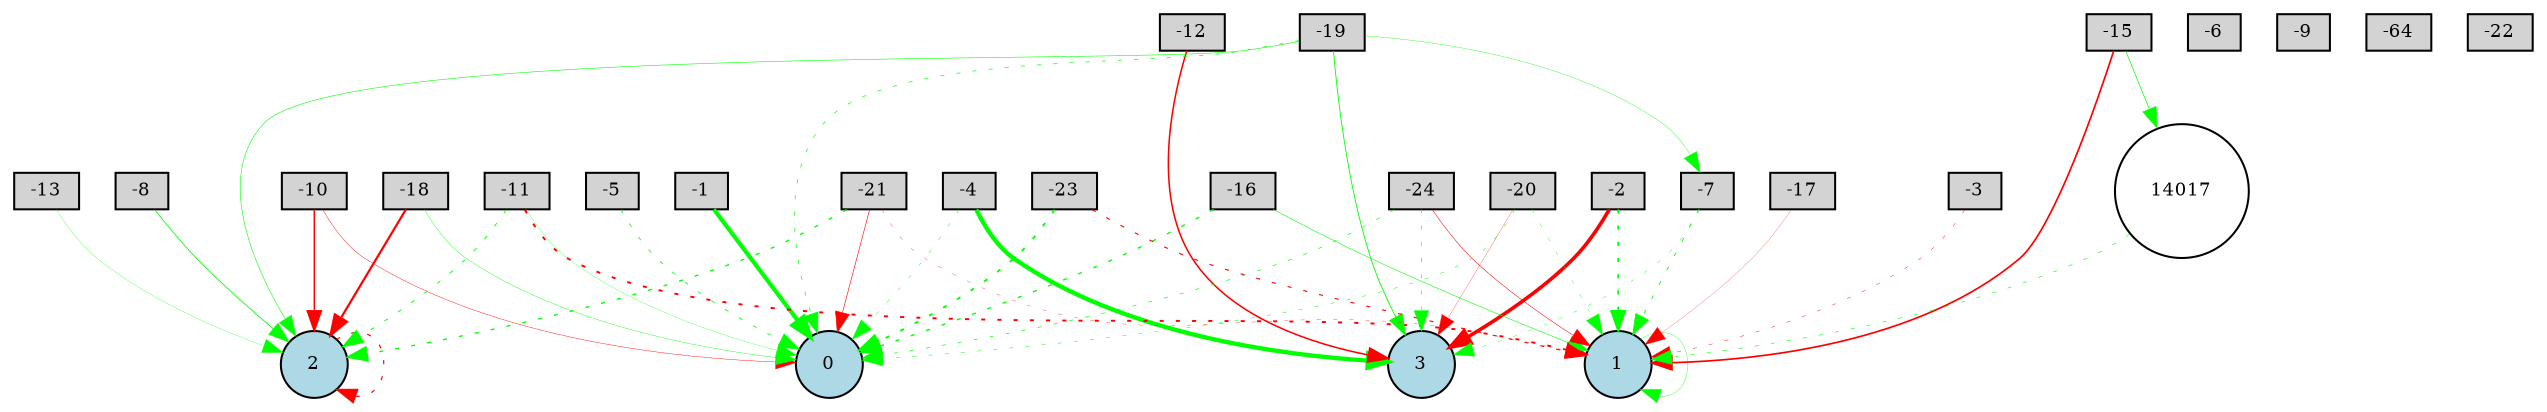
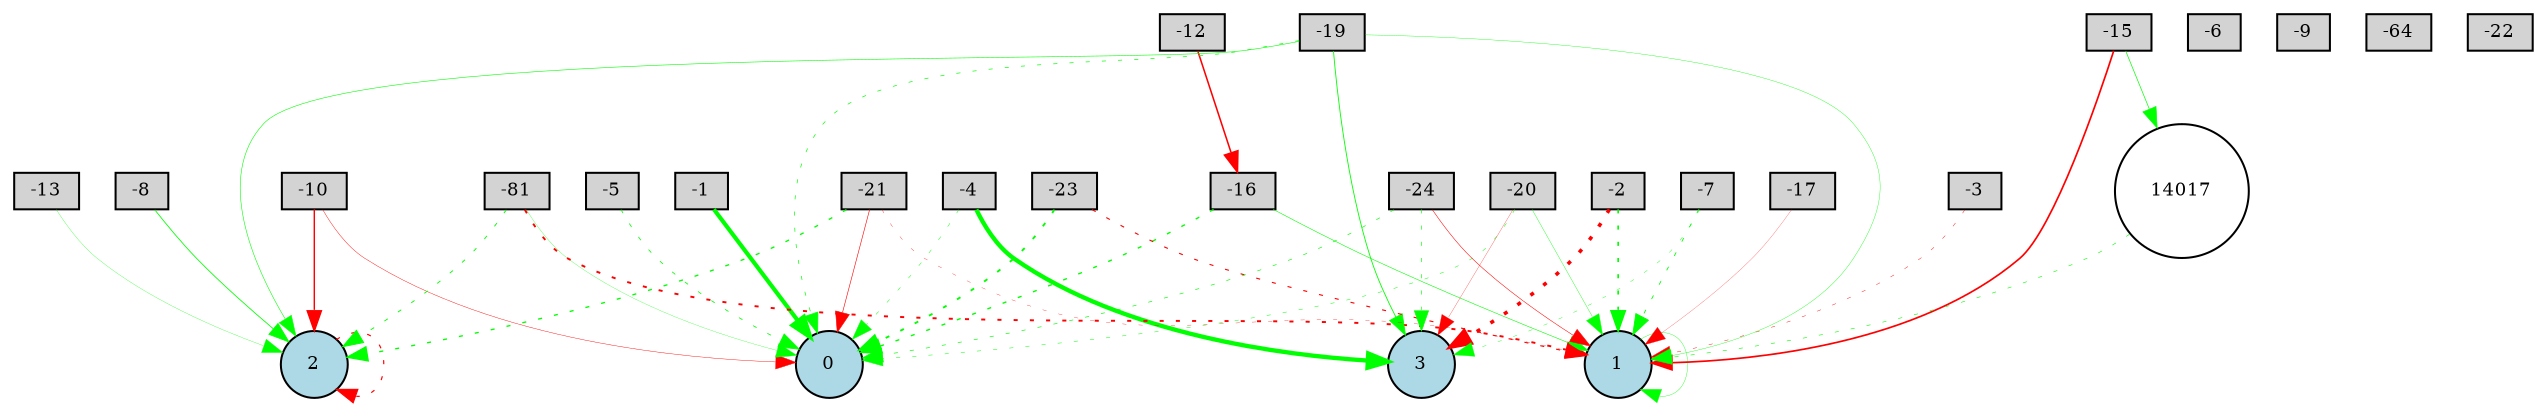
(1540, 67) -> (1791, 88)
(416, 191) -> none
(517, 191) -> (517, 191)
(1175, 216) -> (1214, 102)
(1558, 255) -> (1558, 255)
(1547, 282) -> (1547, 282)
